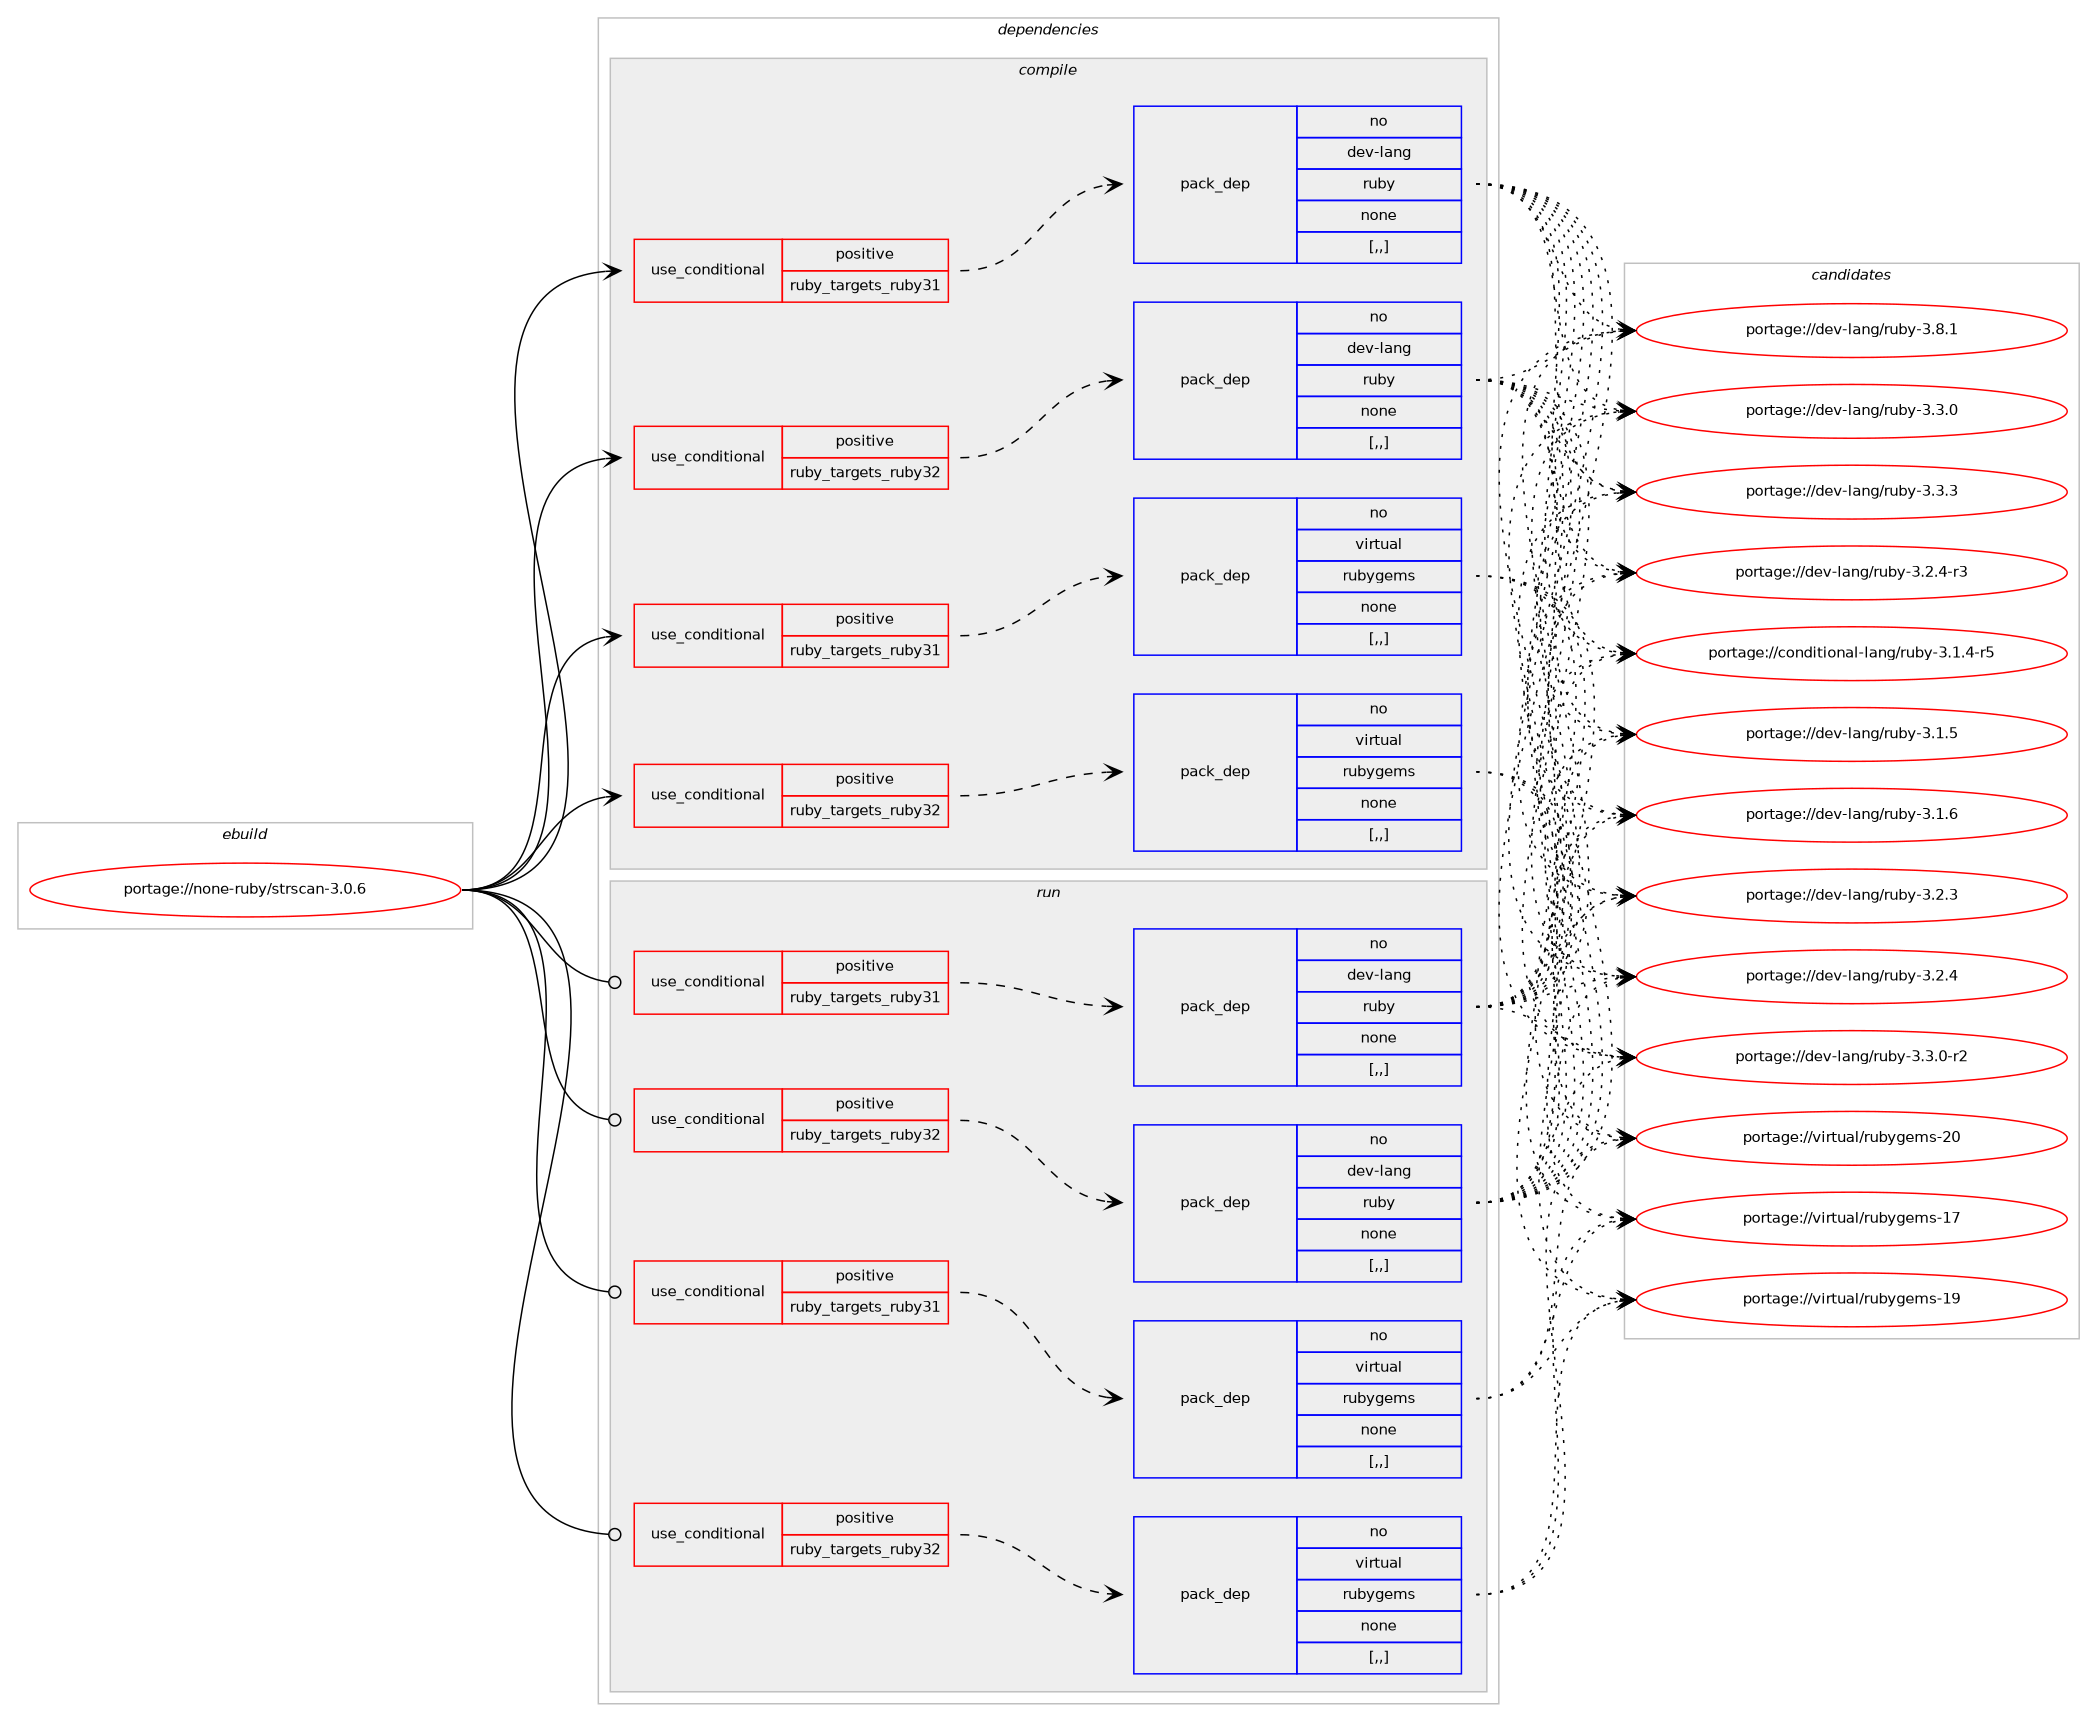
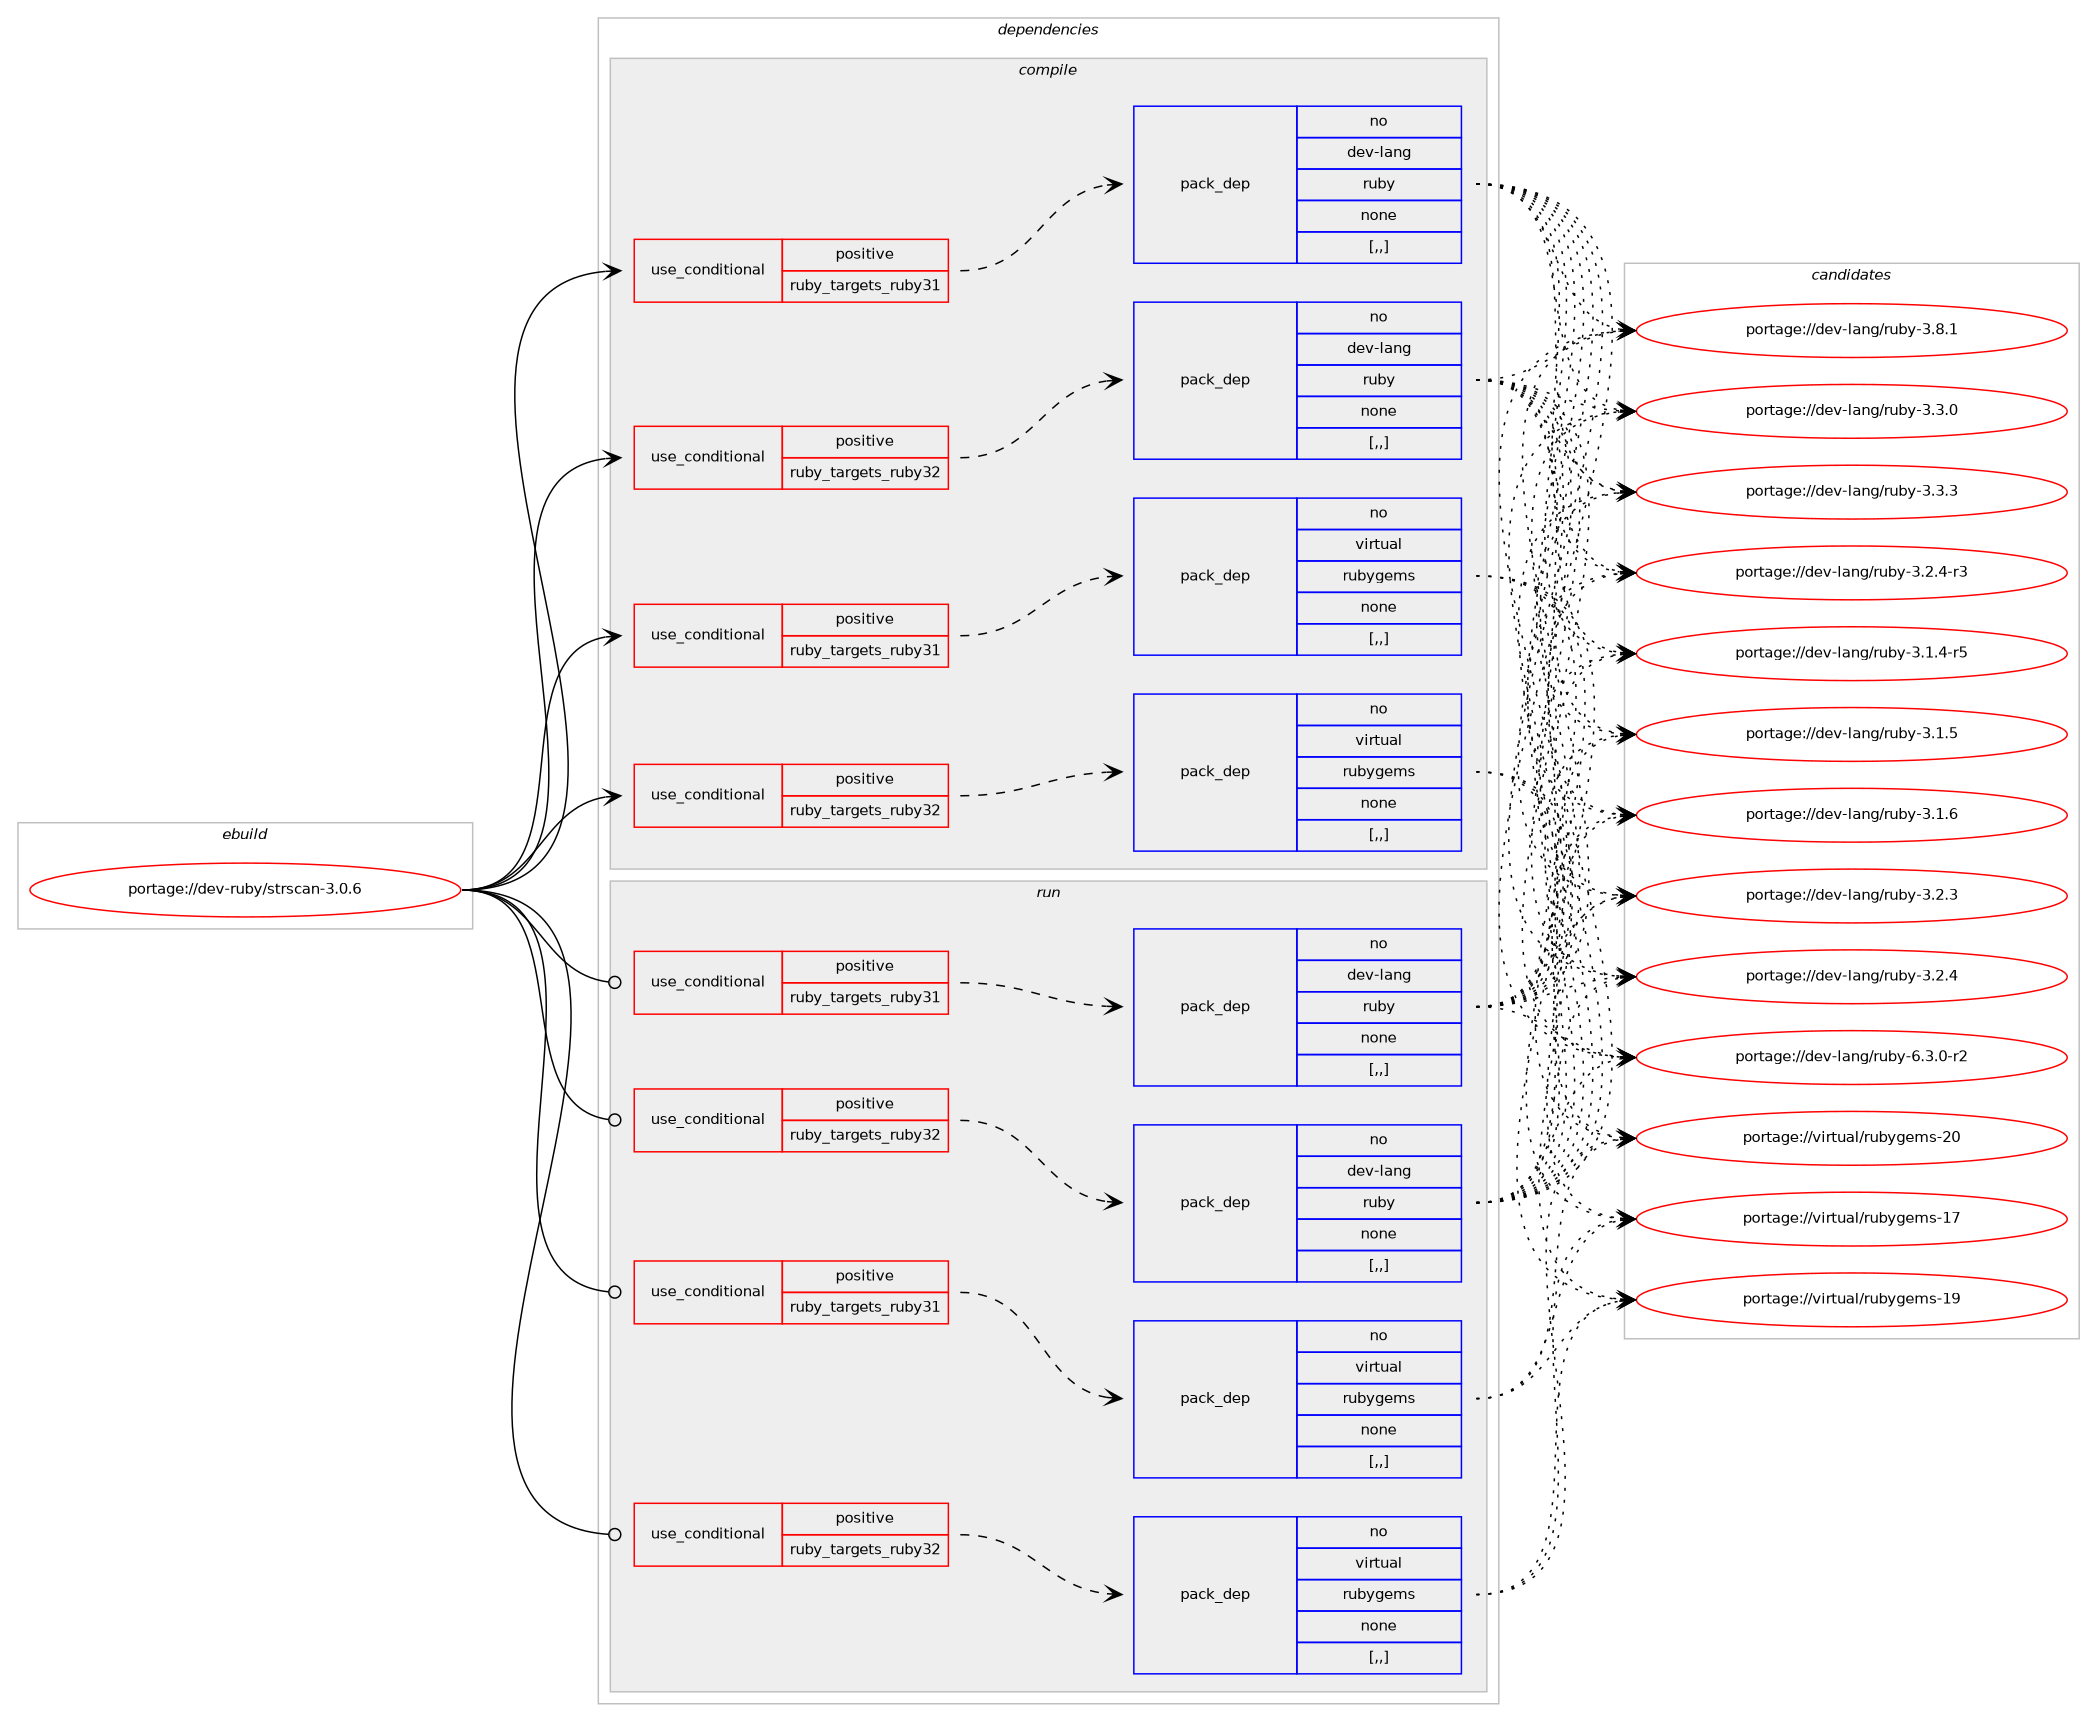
(1852, 654) -> (1852, 654)
(245, 890) -> (245, 890)
(1852, 1058) -> (1852, 1058)
